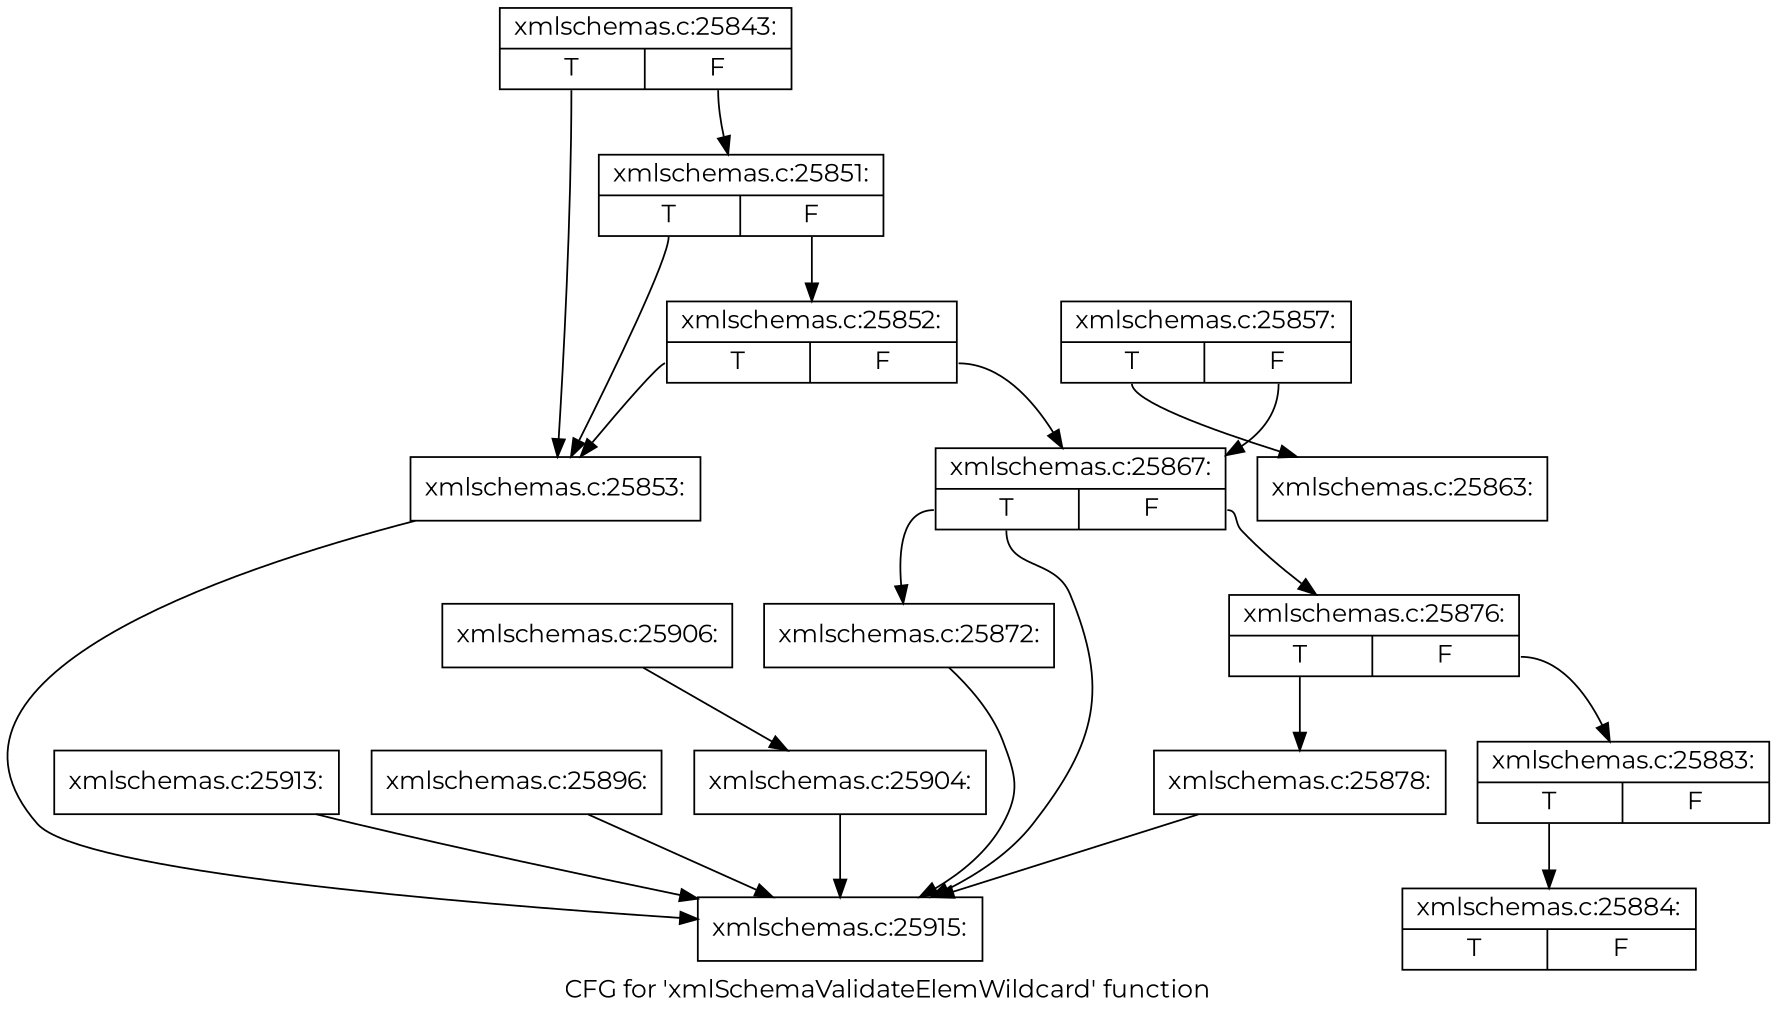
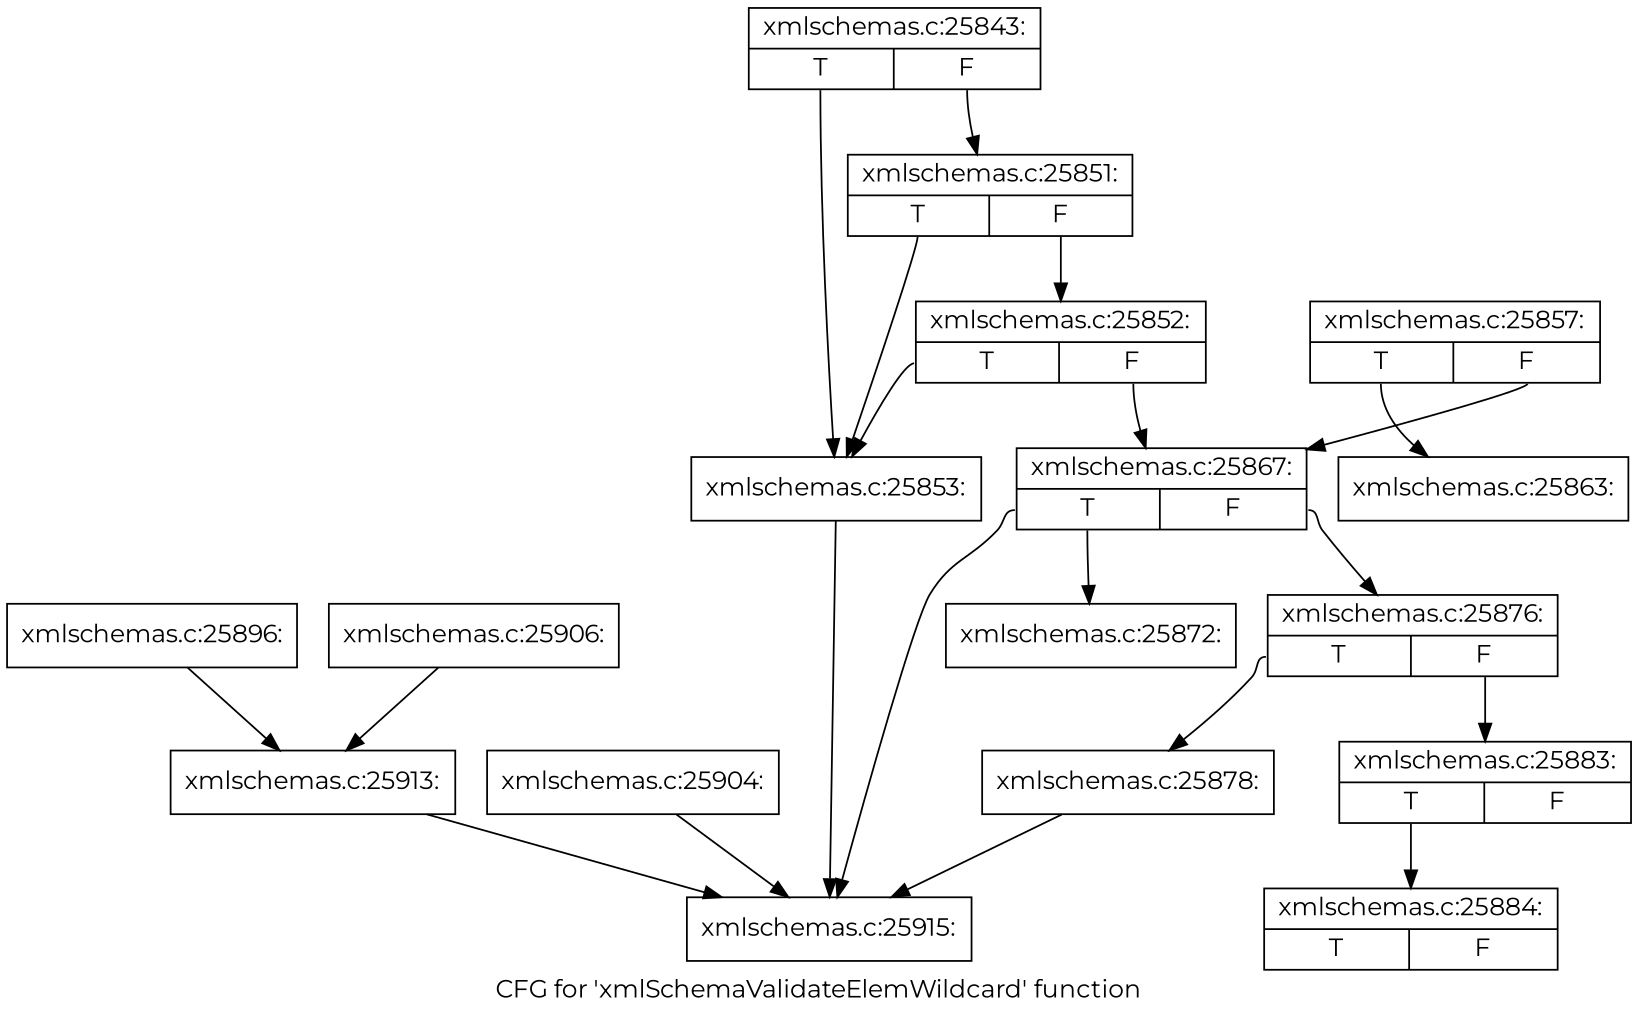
(708, 705) -> (399, 703)
(1014, 784) -> none
(672, 852) -> (227, 703)
